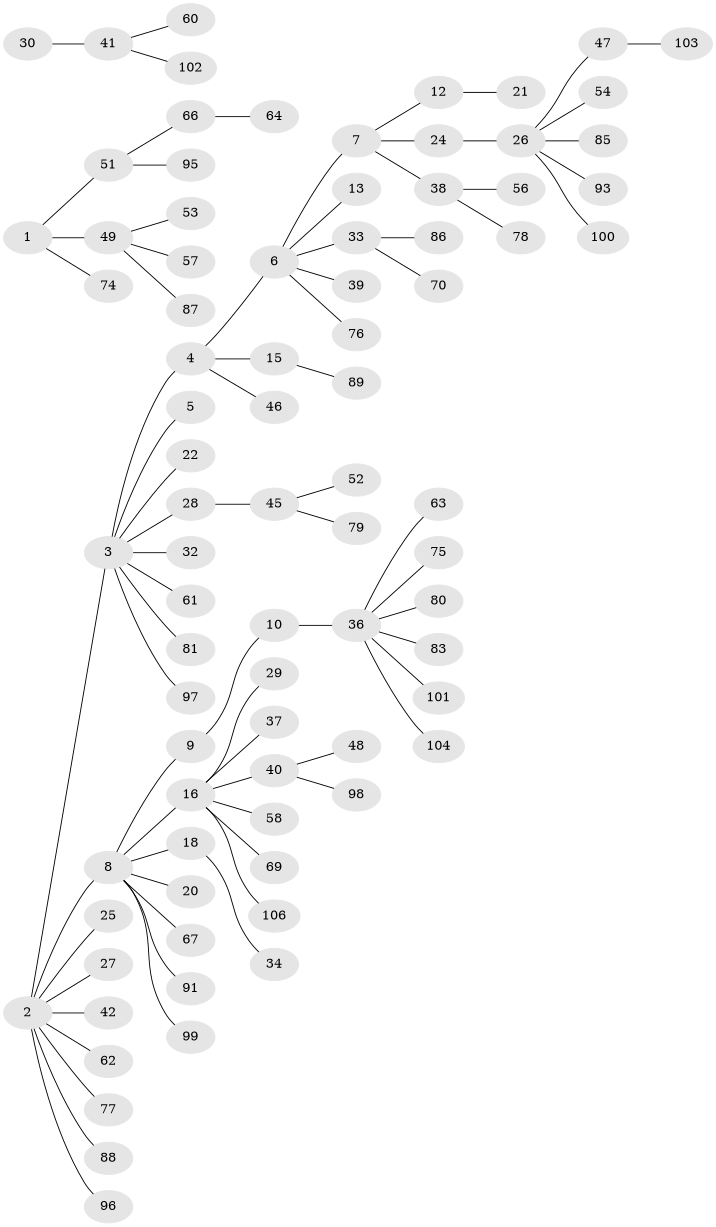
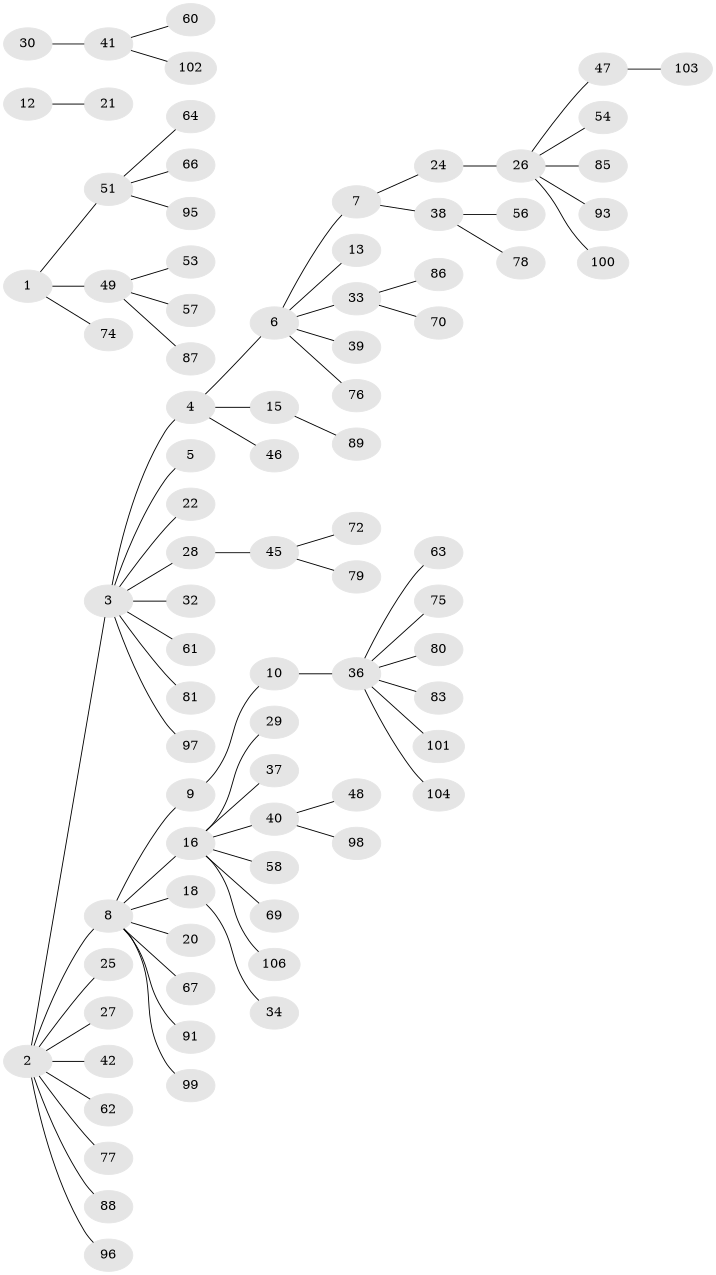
(233, 117) -> (150, 153)
(398, 117) -> none
(357, 480) -> (357, 528)
